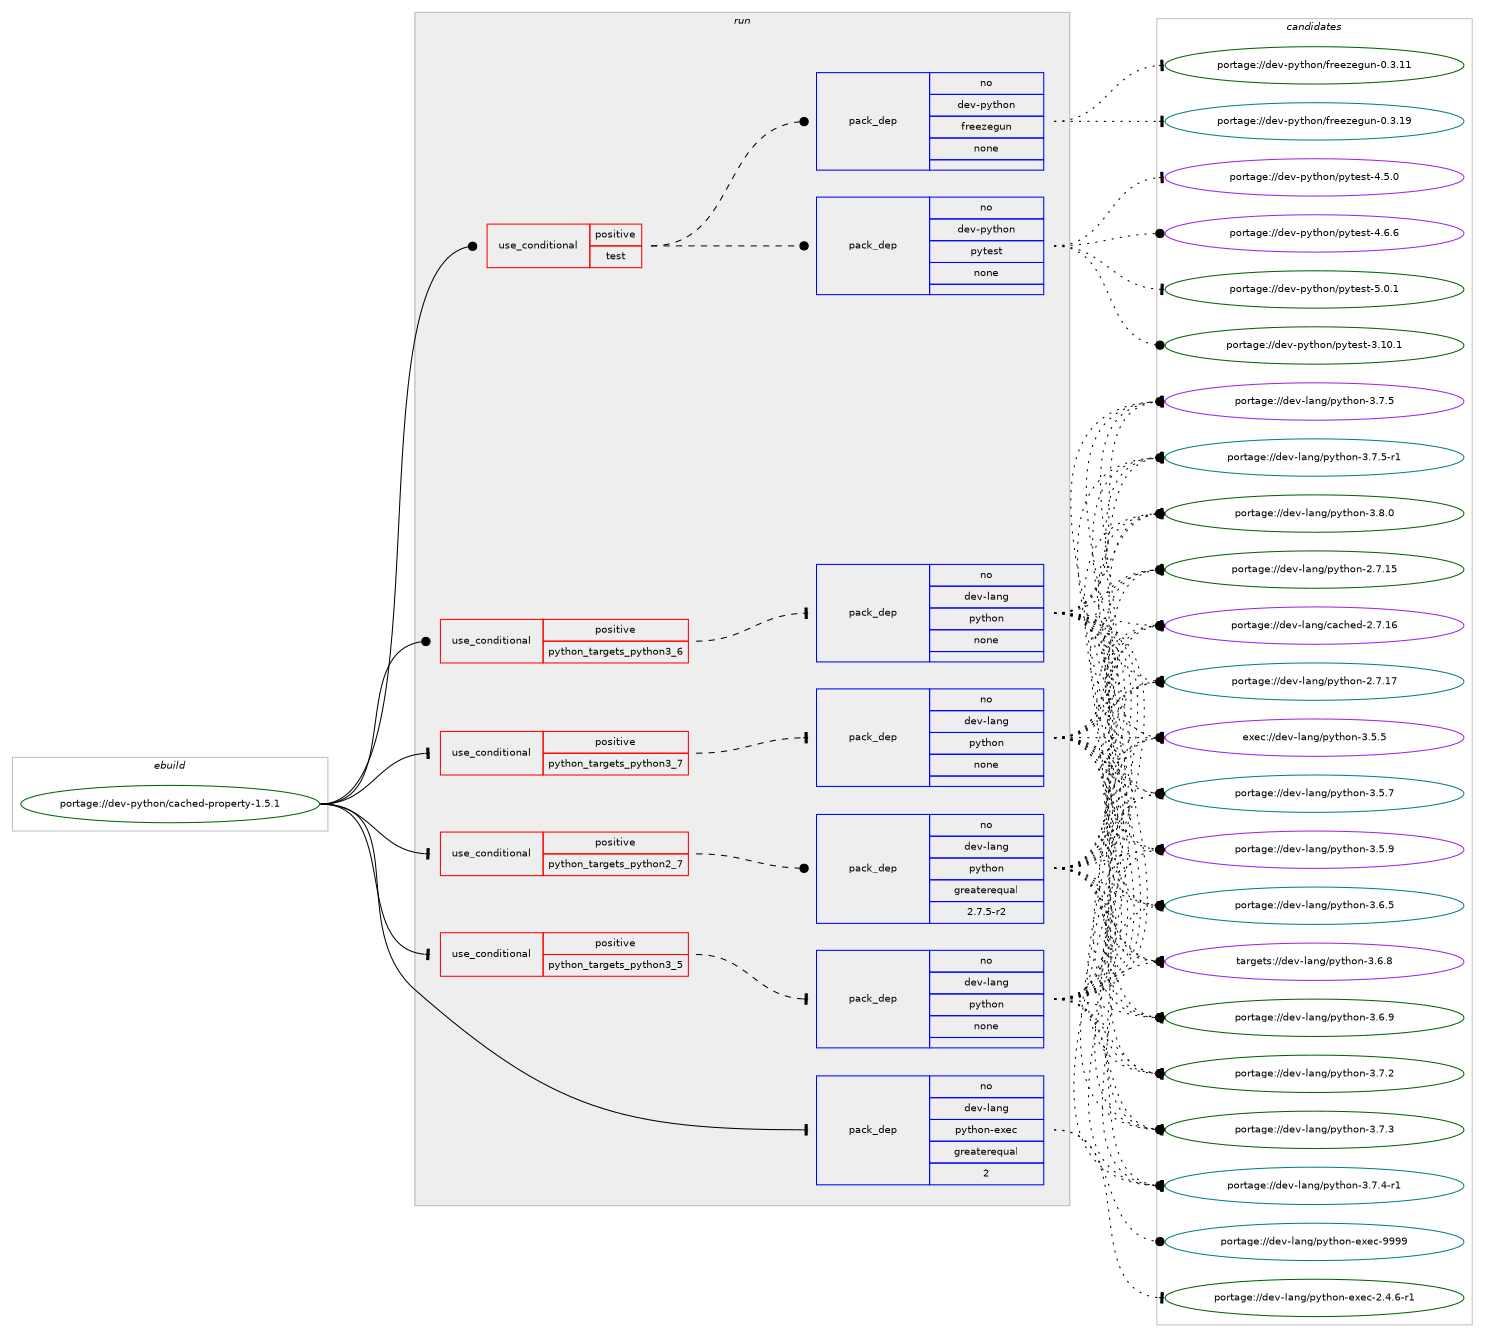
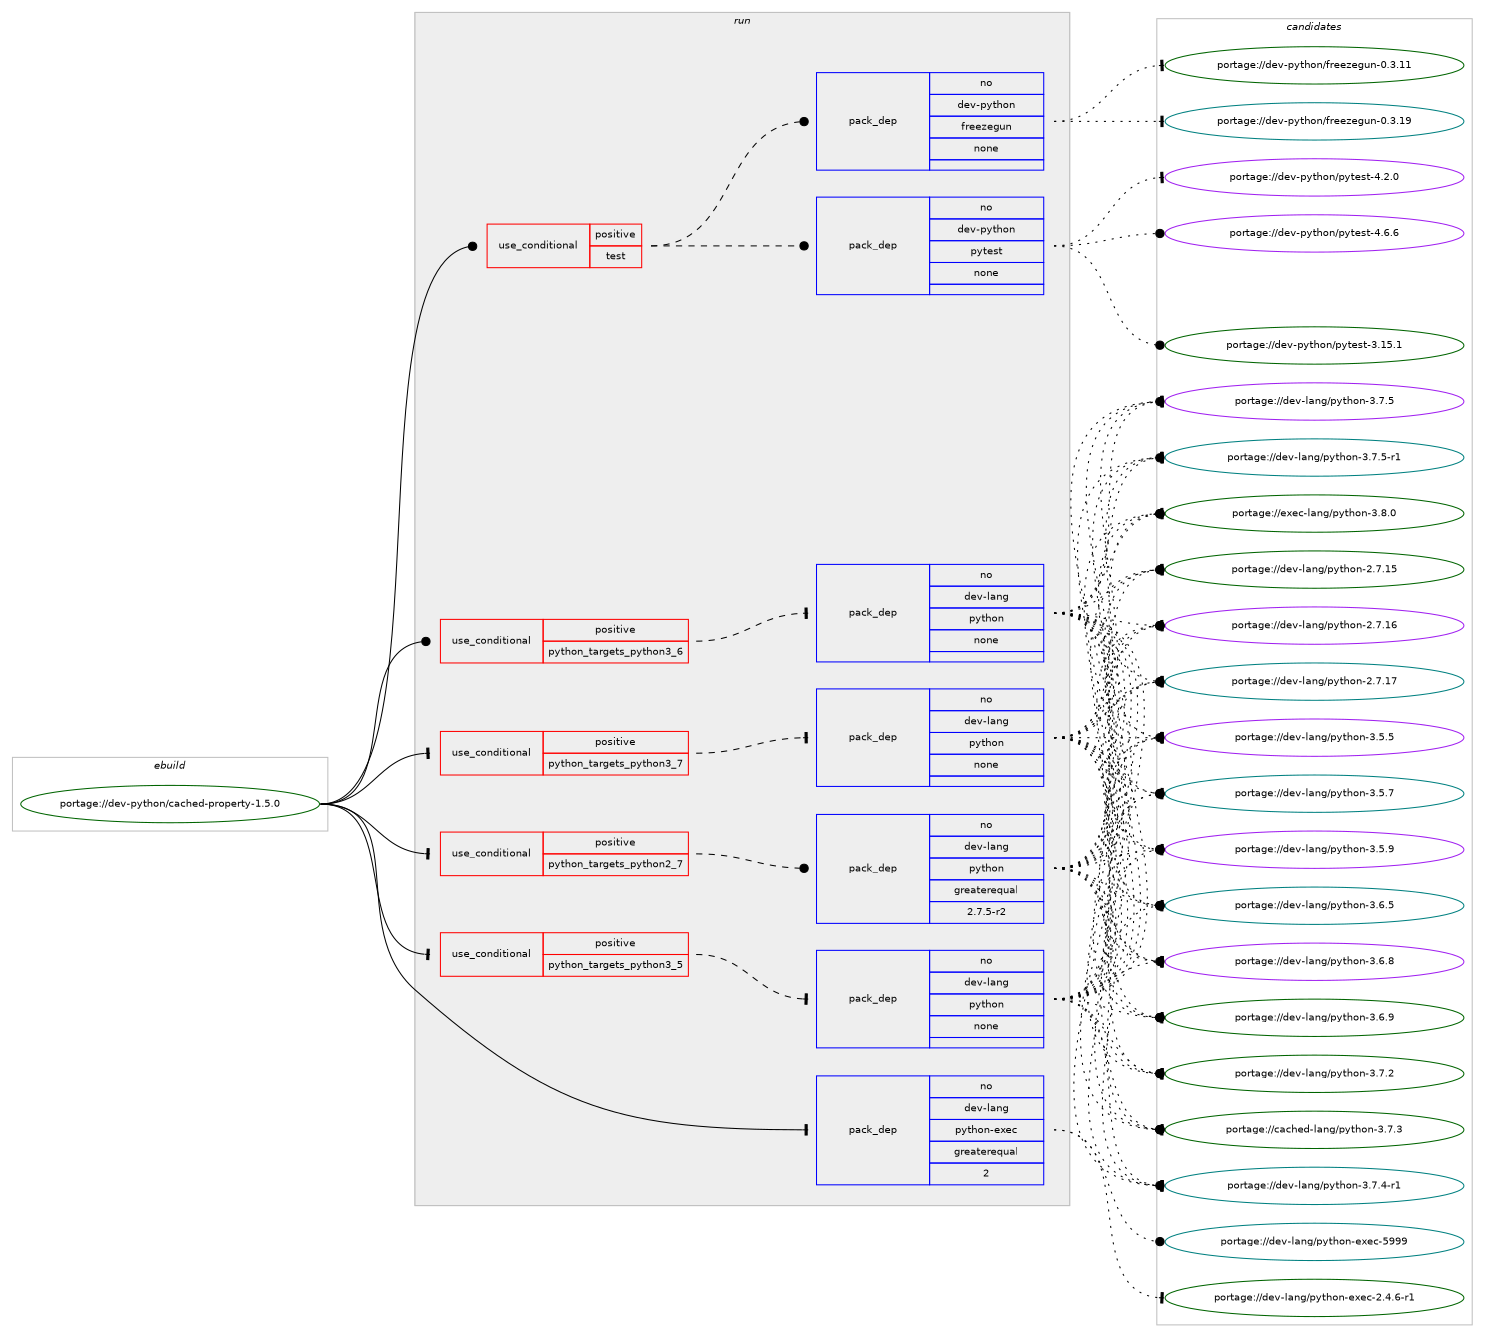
(1315, 177) -> (1315, 177)
(1315, 289) -> none
(1315, 345) -> (1315, 345)
(1315, 514) -> (1315, 514)
(1315, 626) -> (1315, 626)
(1315, 738) -> (1315, 738)
(170, 804) -> (170, 804)
(1315, 962) -> (1315, 962)
(1315, 1130) -> (1315, 1130)
(1315, 1242) -> (1315, 1242)
